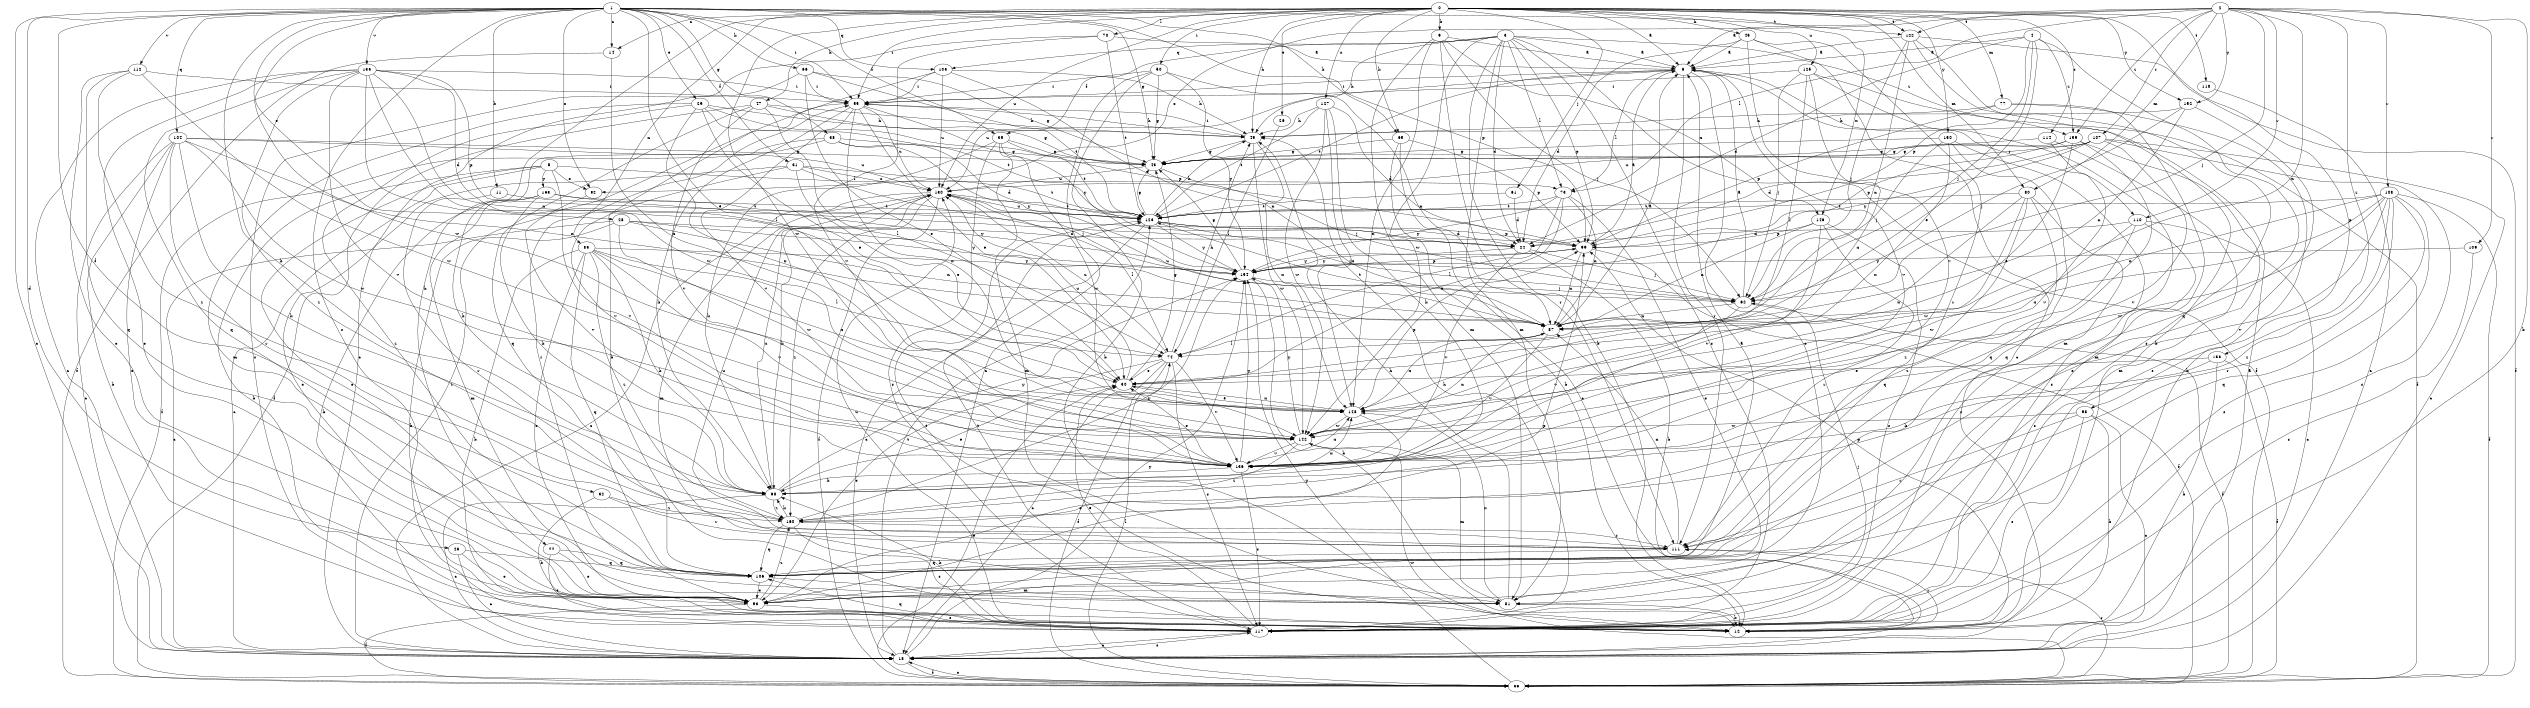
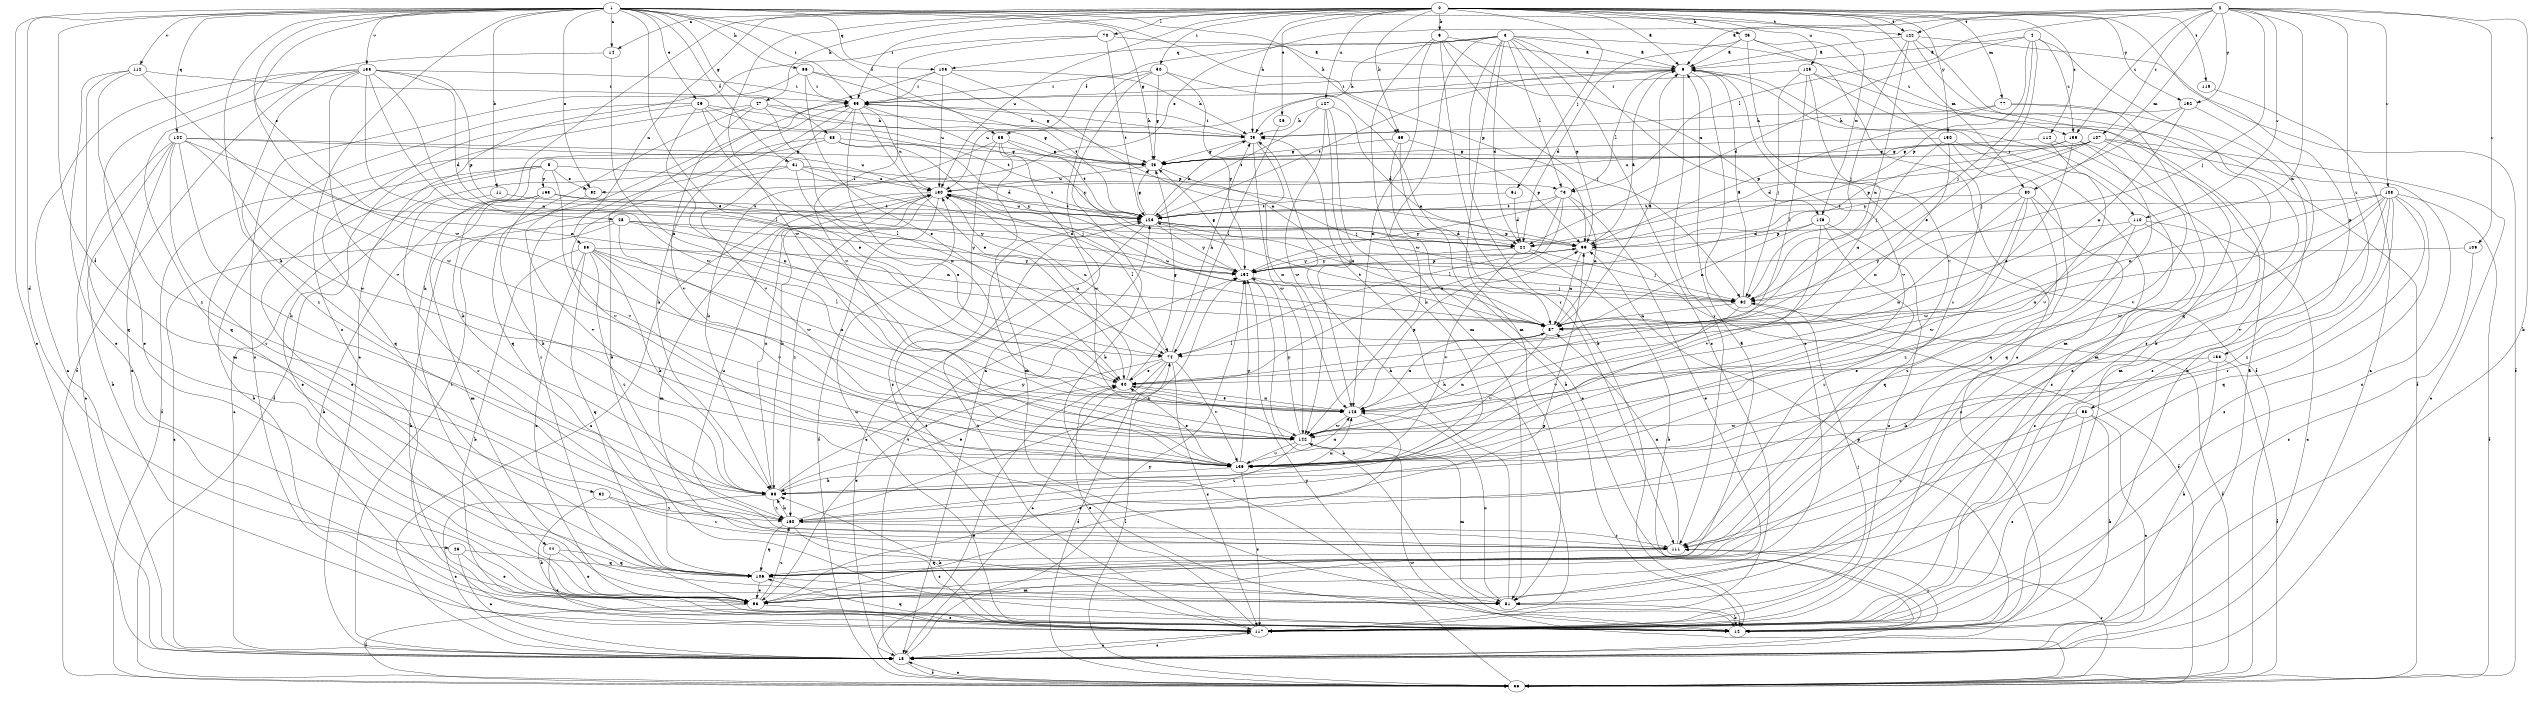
(396, 343) -> (396, 343)
